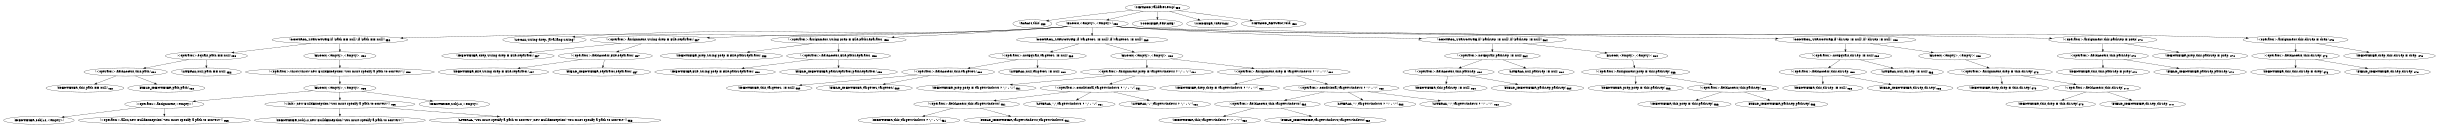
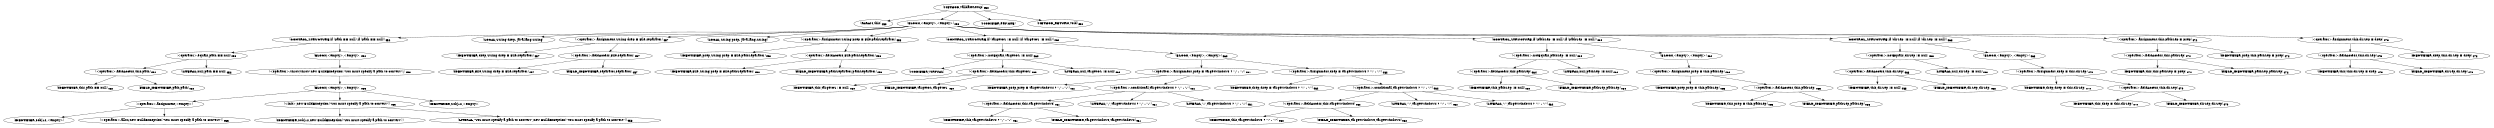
(1184, 15) -> (965, 64)
none -> (738, 40)
